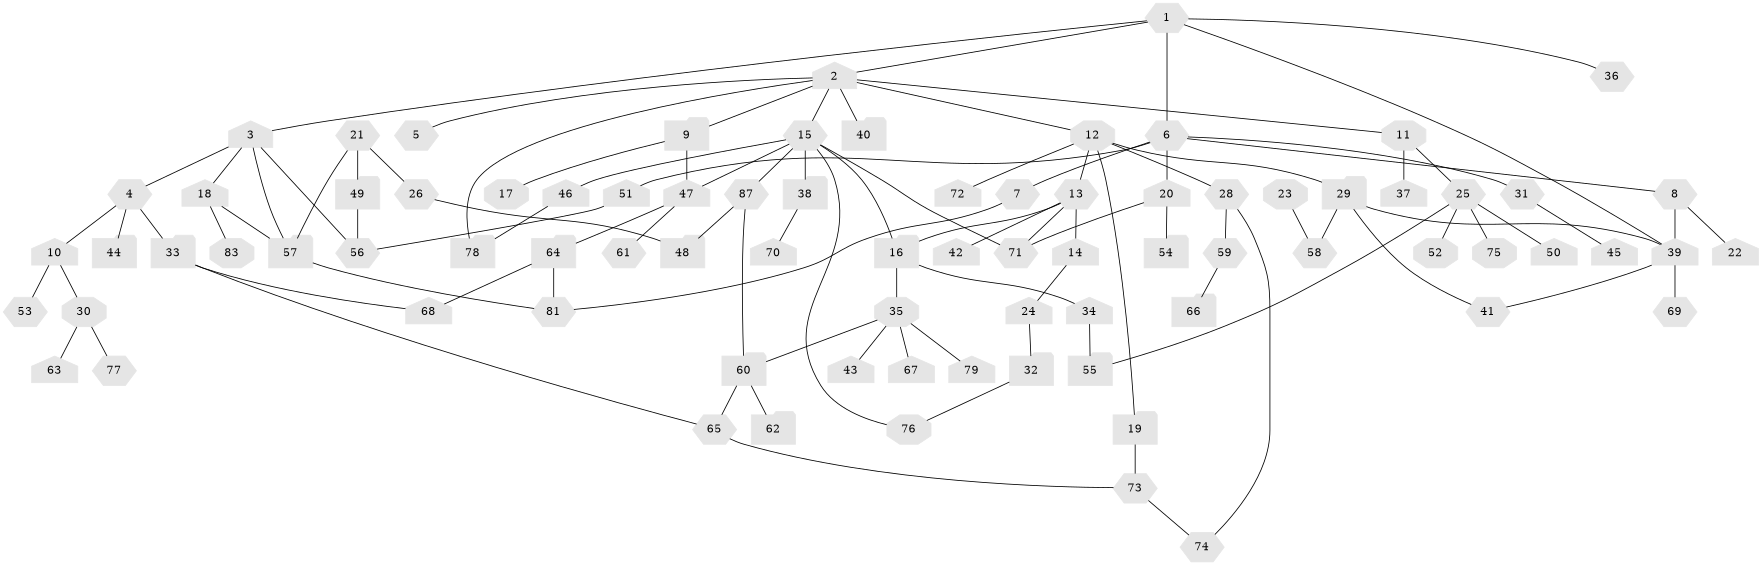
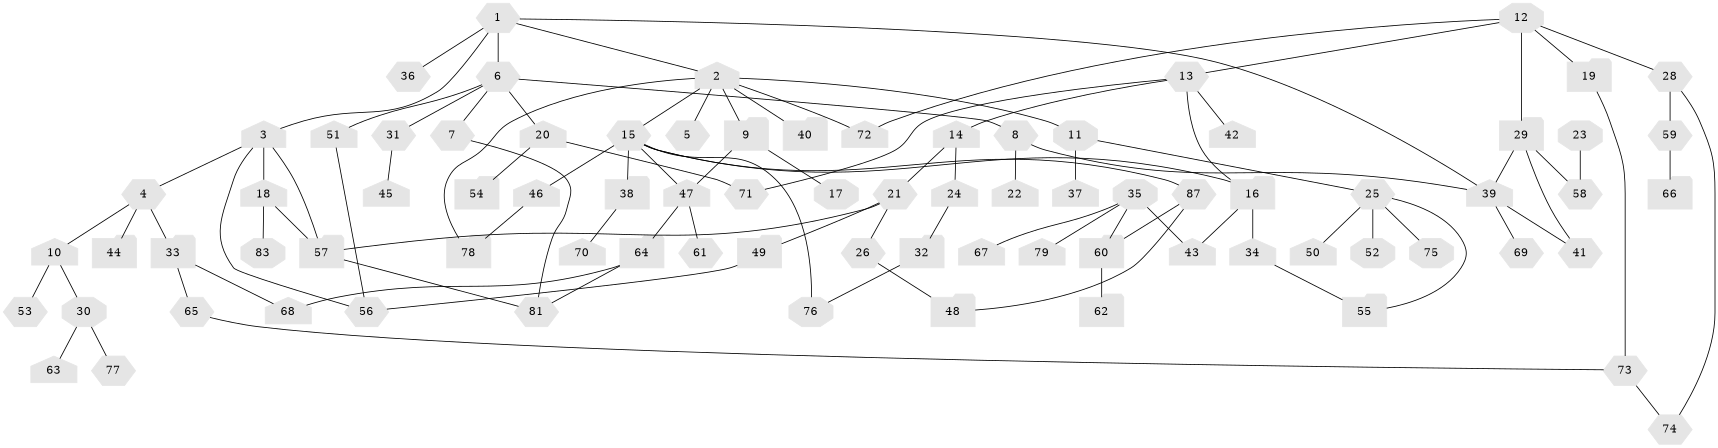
(964, 106) -> (800, 107)
none -> (933, 158)
(909, 198) -> none
(897, 283) -> (1220, 226)
(729, 400) -> none
